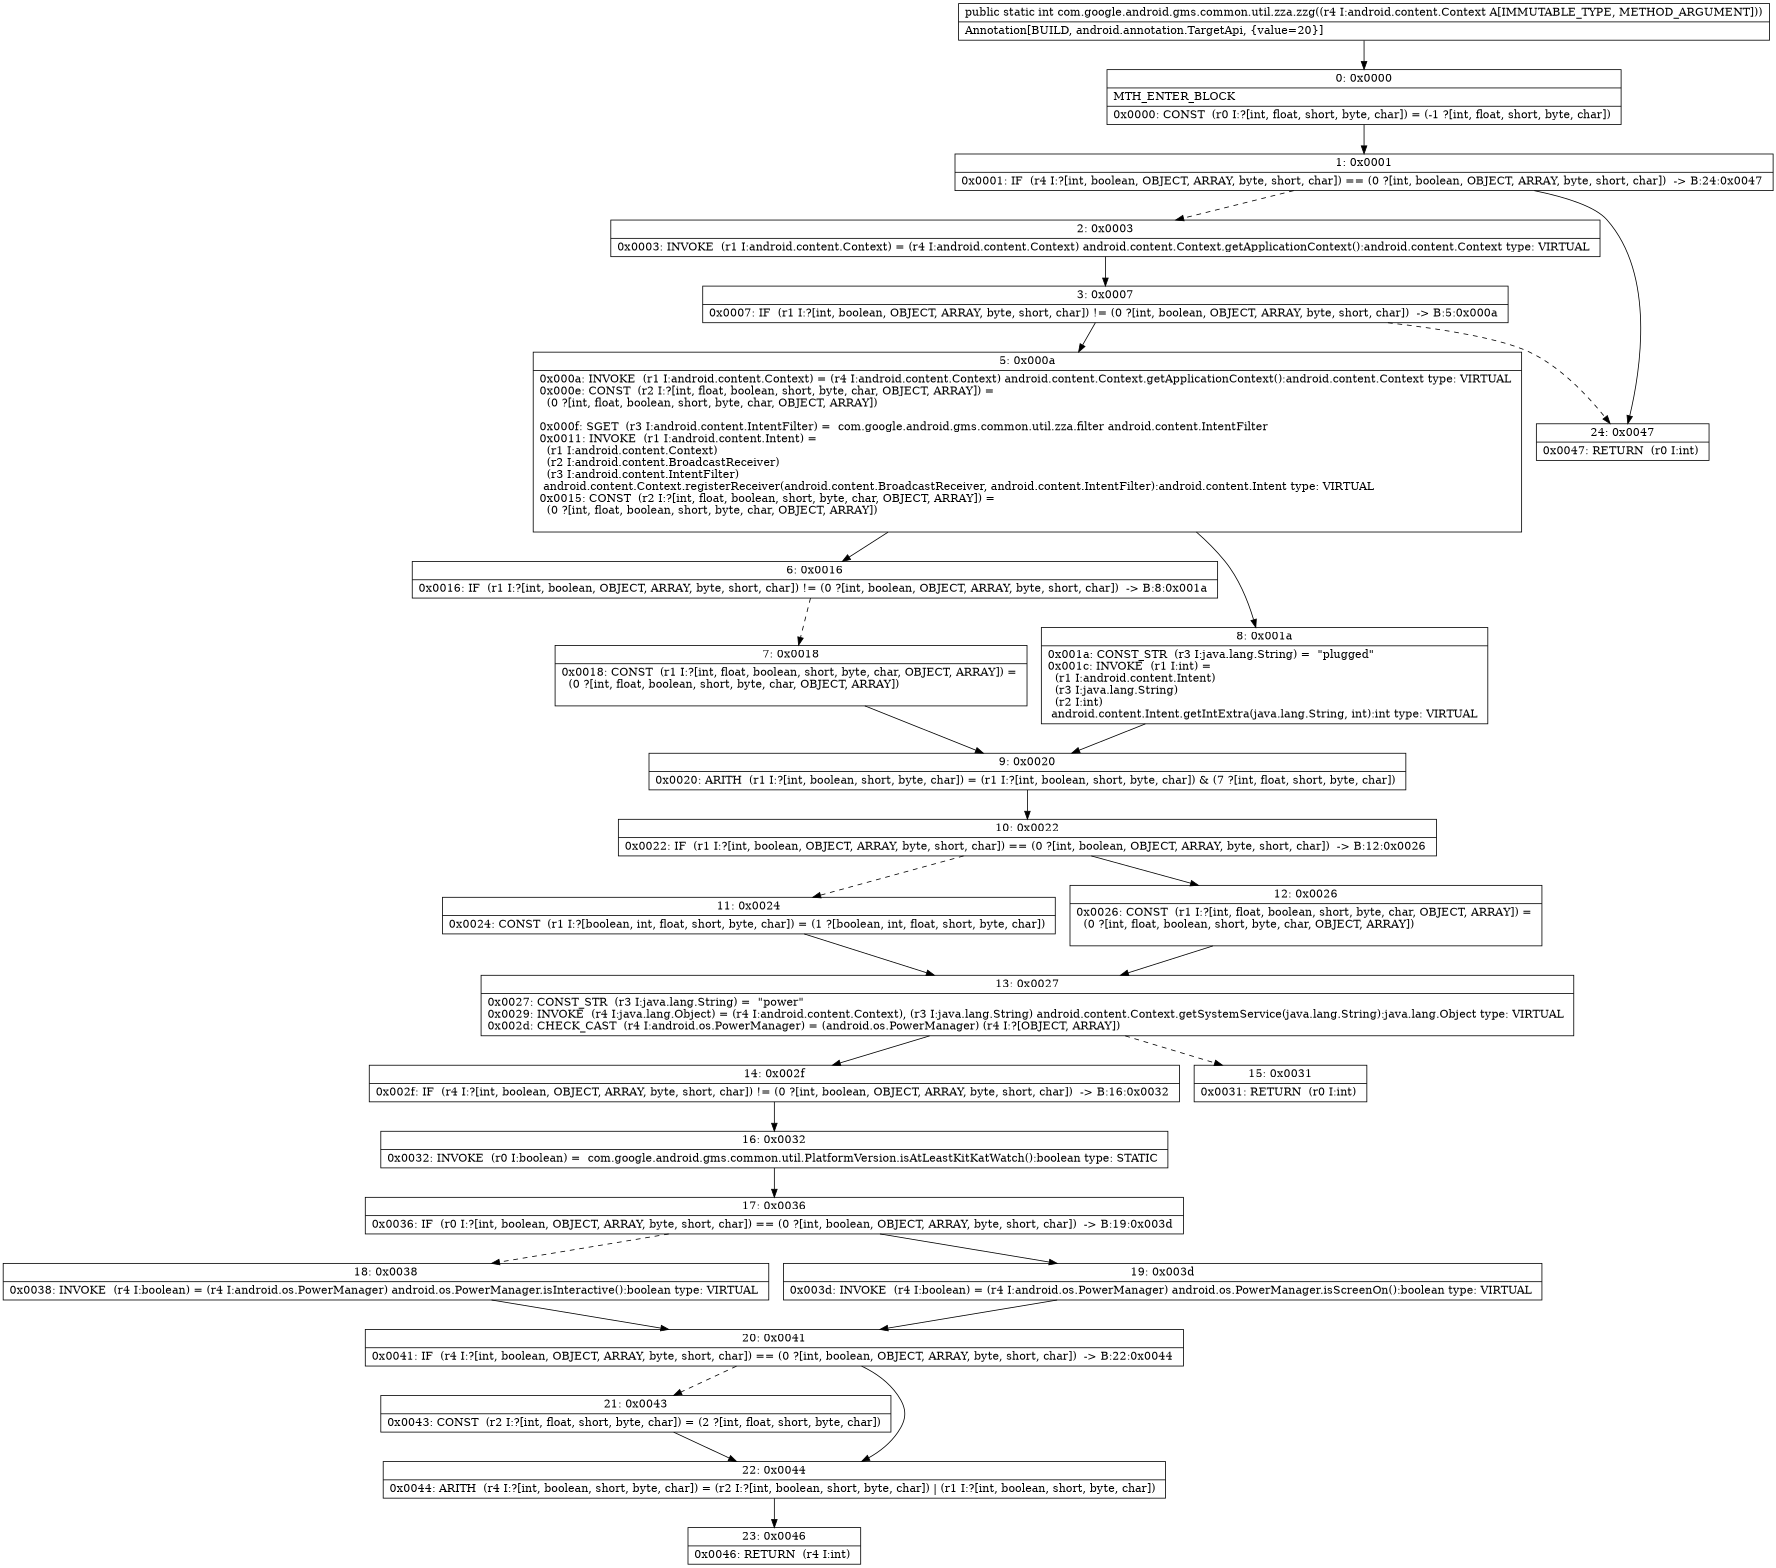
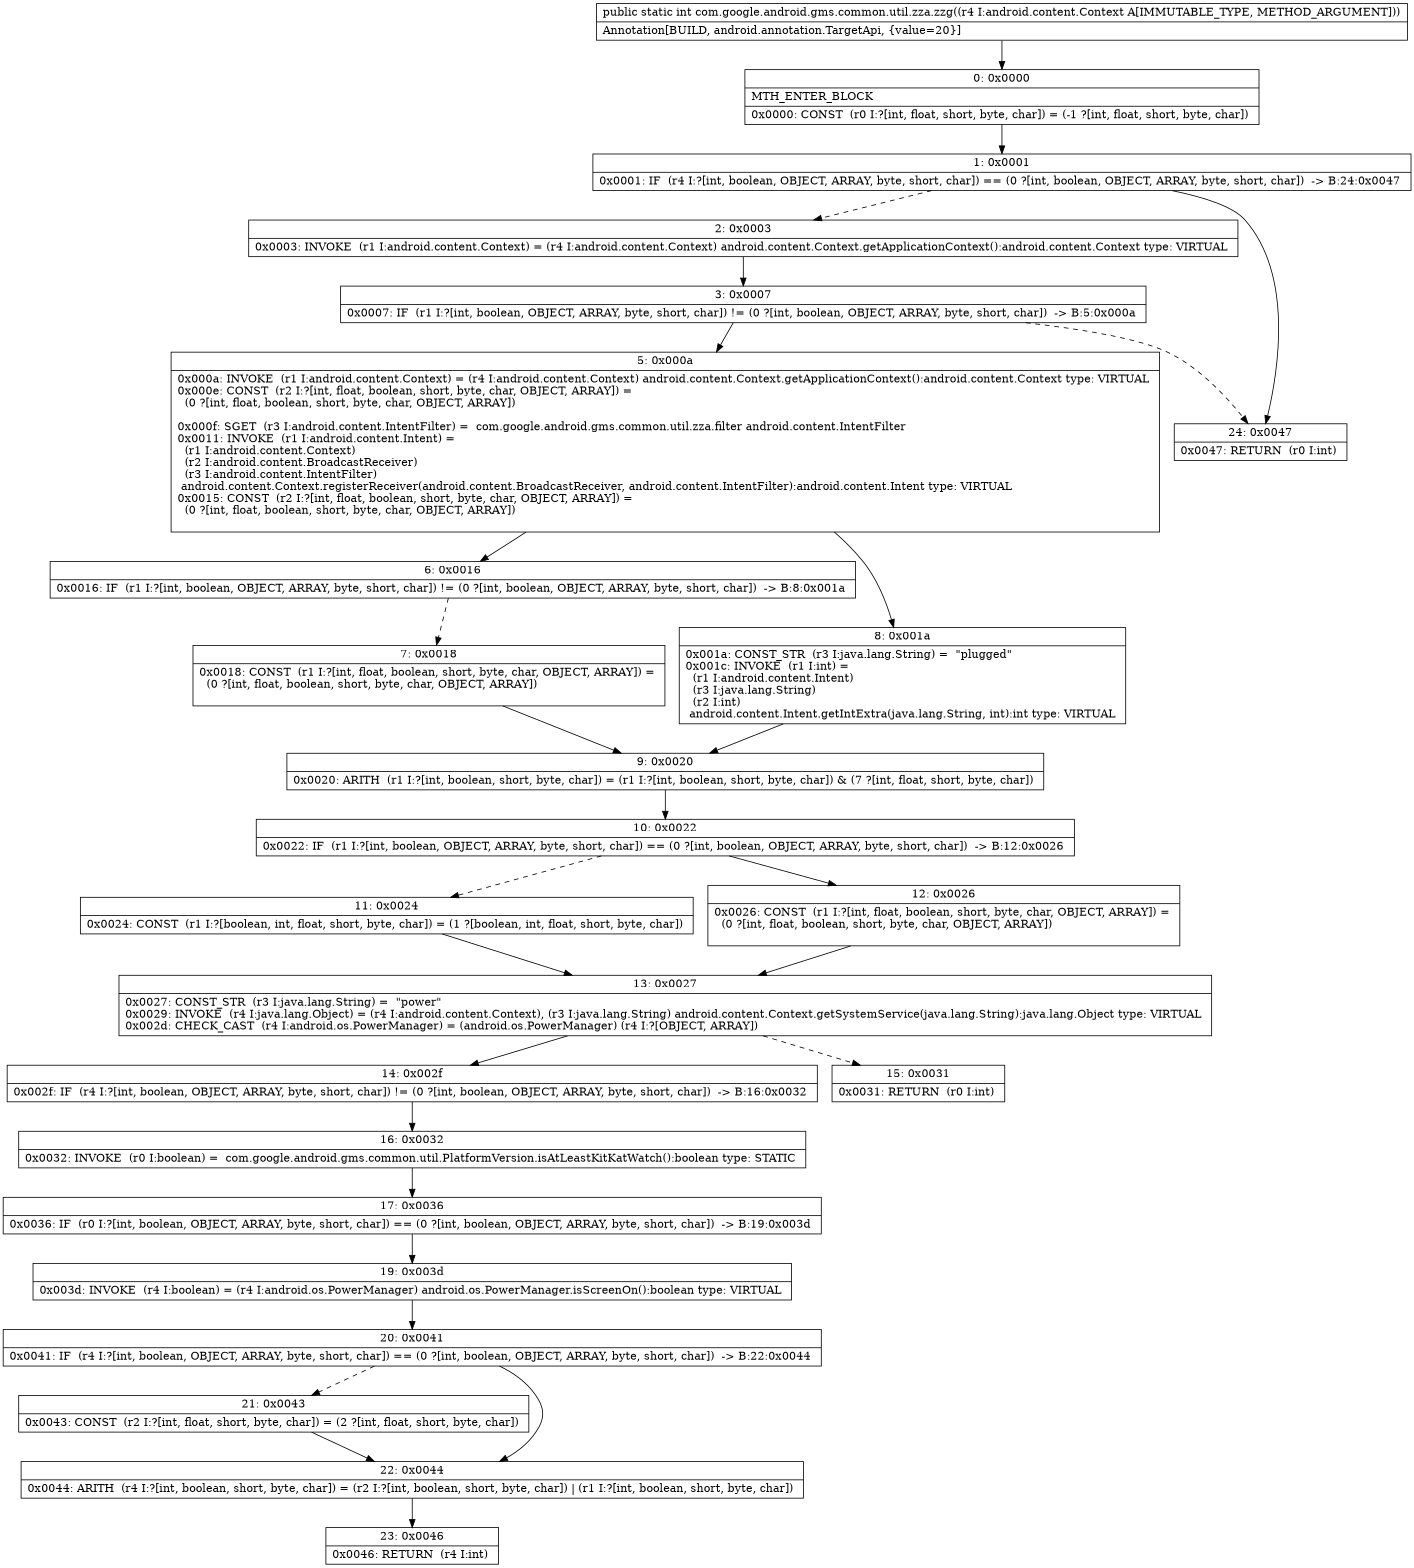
(386, 1282) -> none
